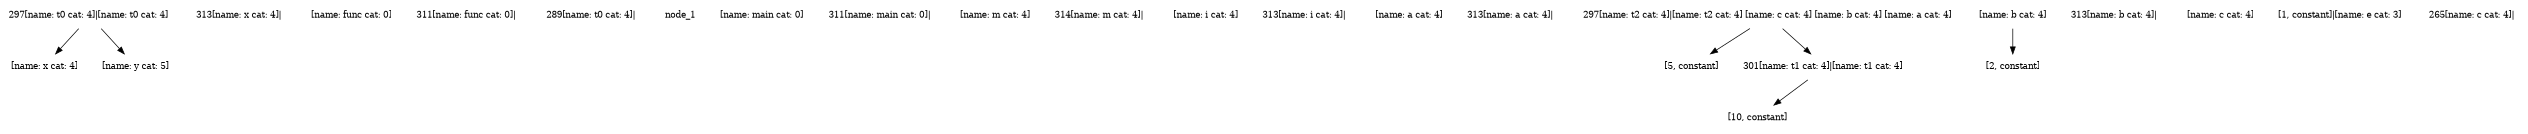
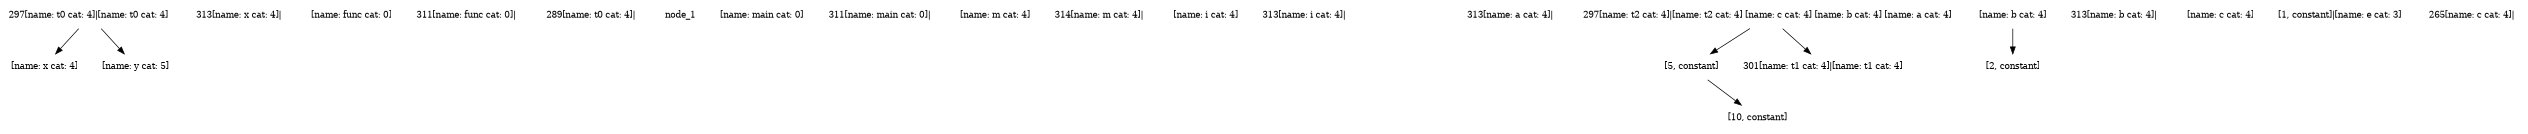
(1409, 16) -> none
(1794, 90) -> (1722, 90)
